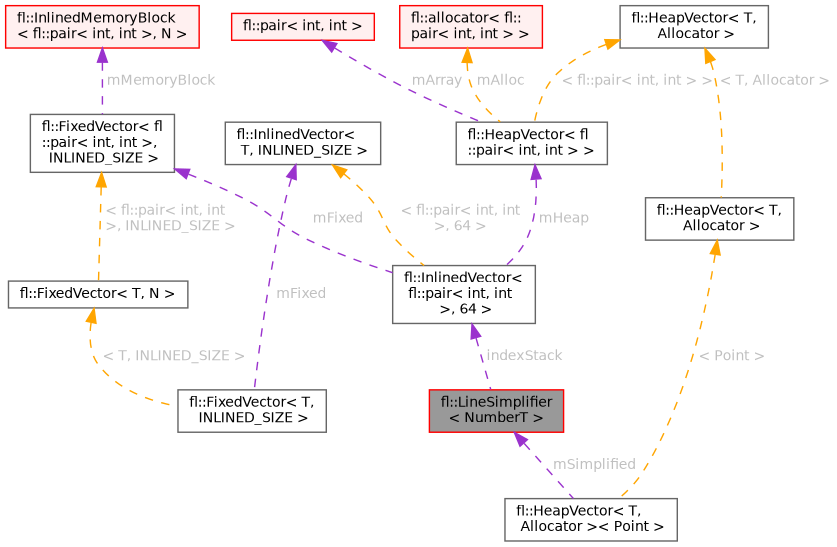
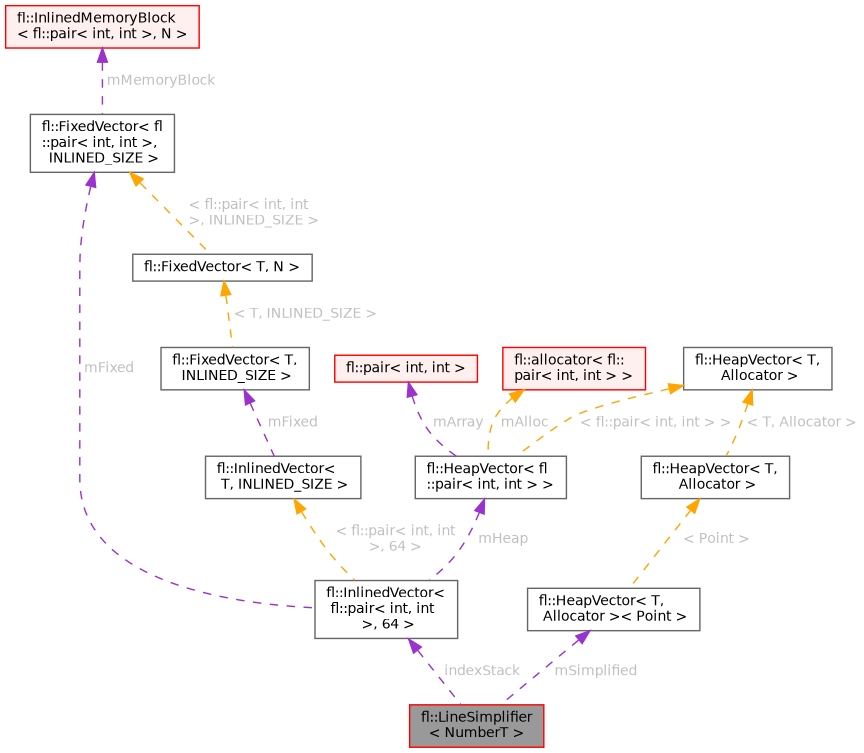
(269, 283) -> (262, 430)
(549, 471) -> (540, 672)
